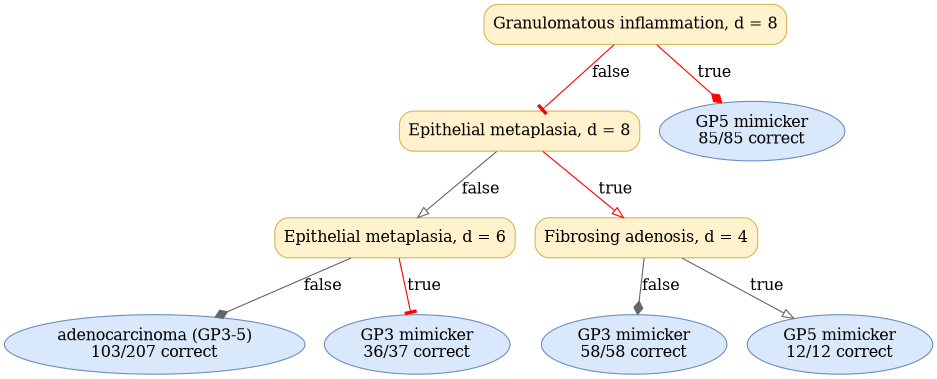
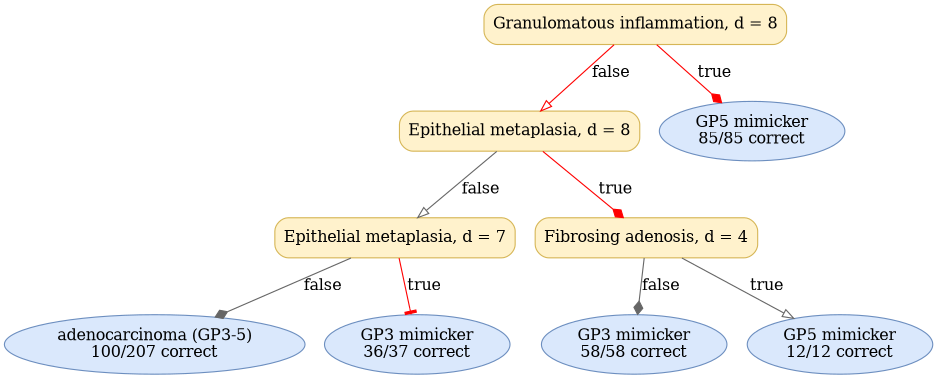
(580, 76) -> (582, 74)
(579, 181) -> (578, 180)
(395, 238) -> (395, 238)
(155, 352) -> (155, 352)
